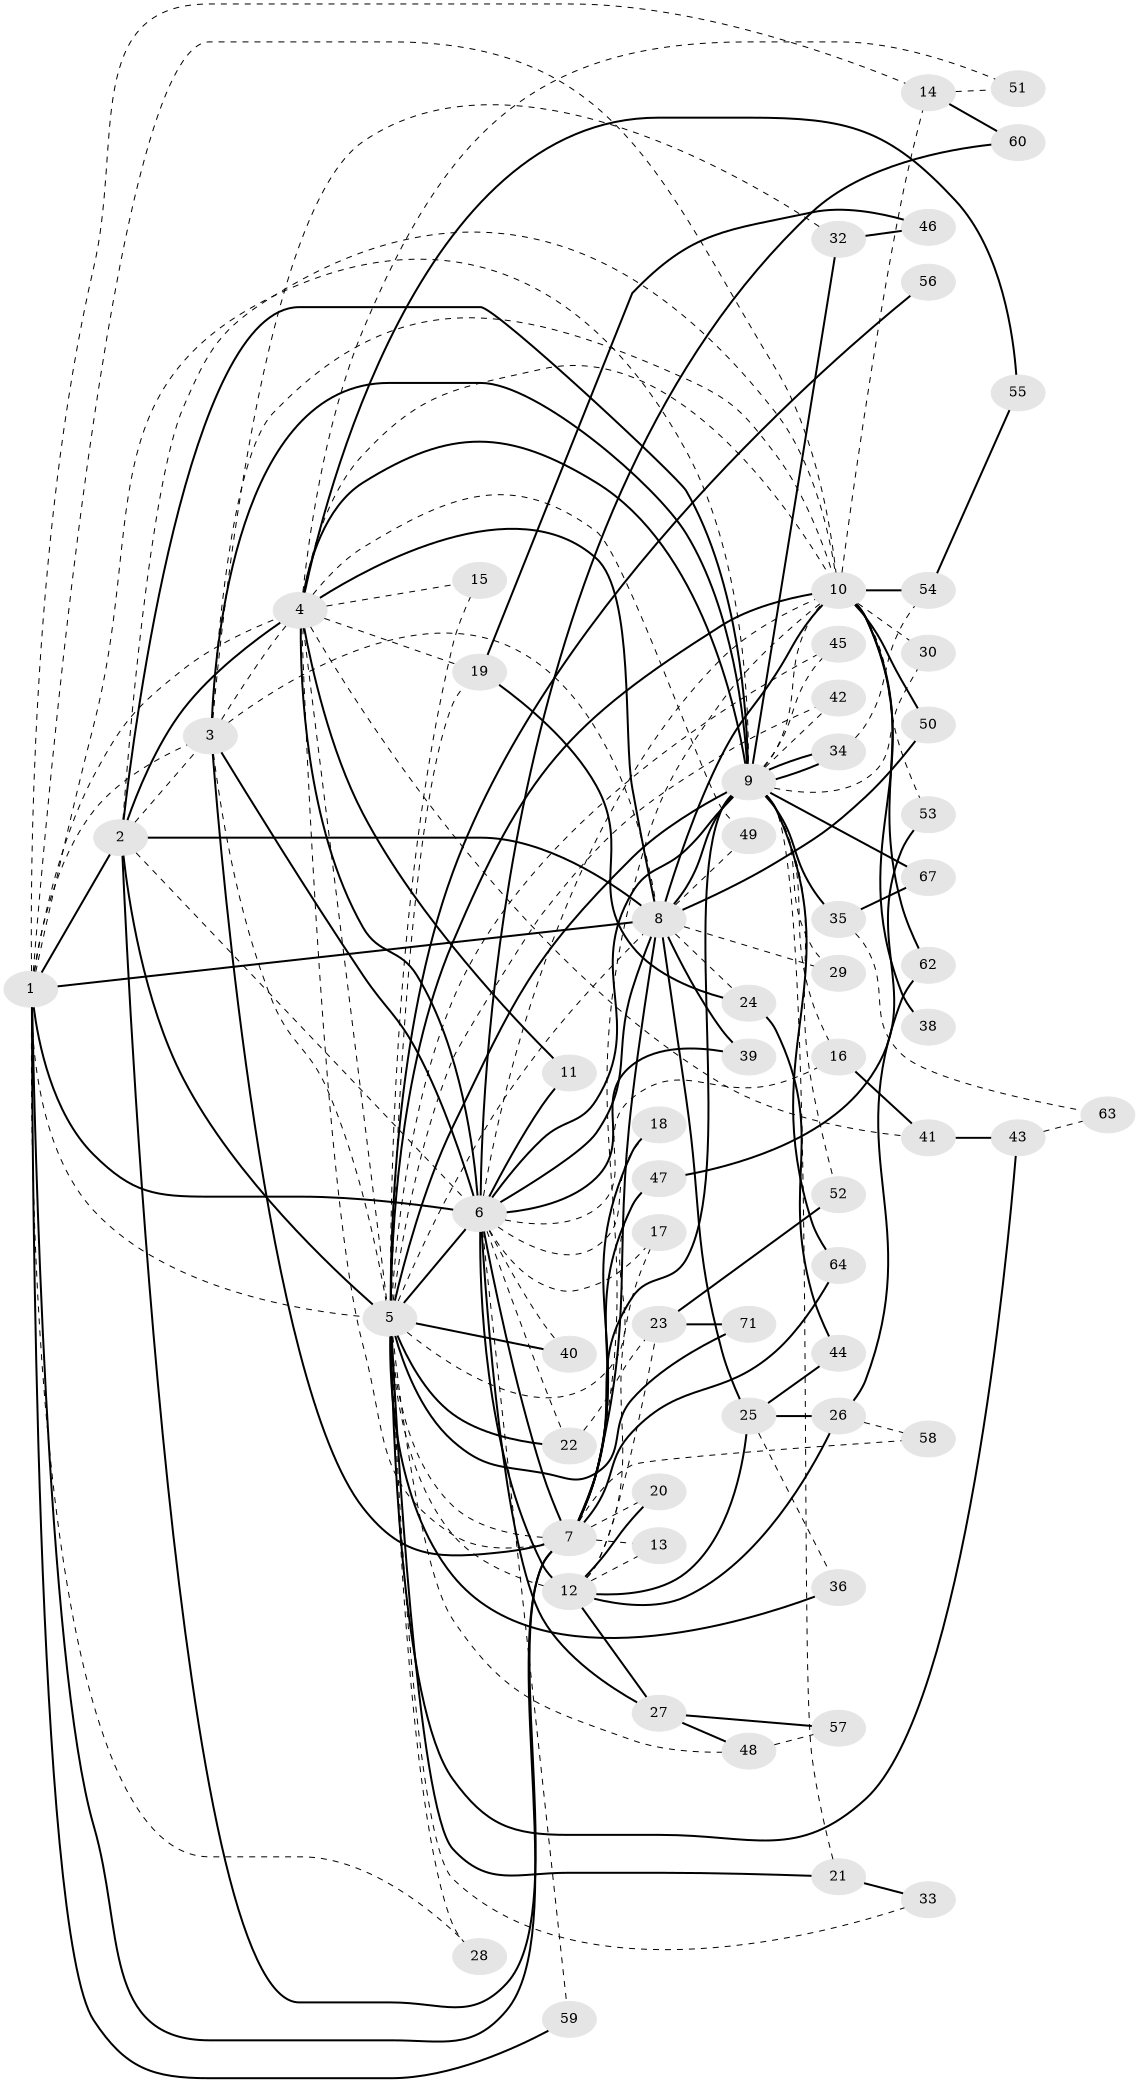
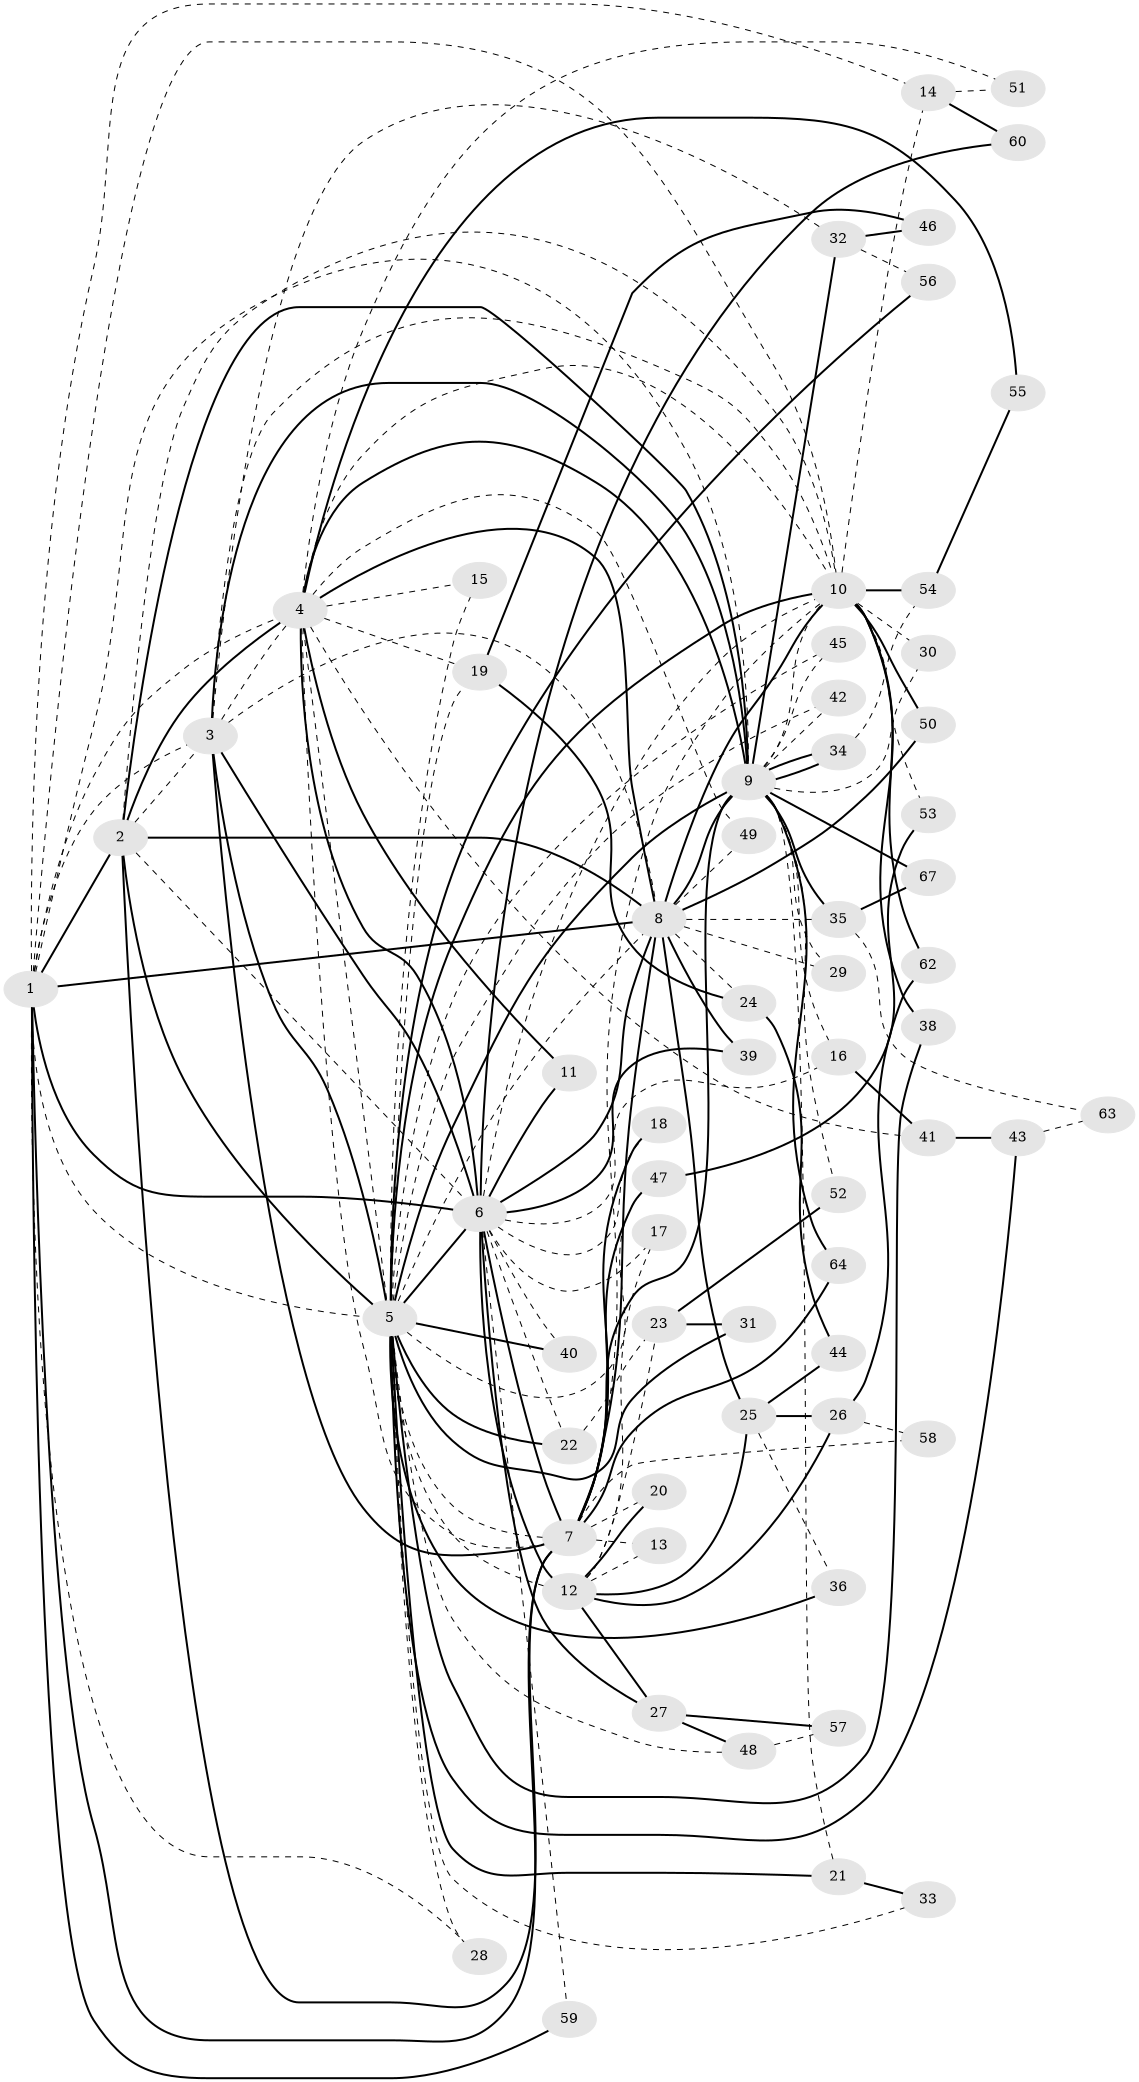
none -> (883, 261)
none -> (749, 919)
(617, 1023) -> none
(289, 1032) -> (289, 1032)
(749, 1324) -> (749, 1324)
none -> (780, 1802)
